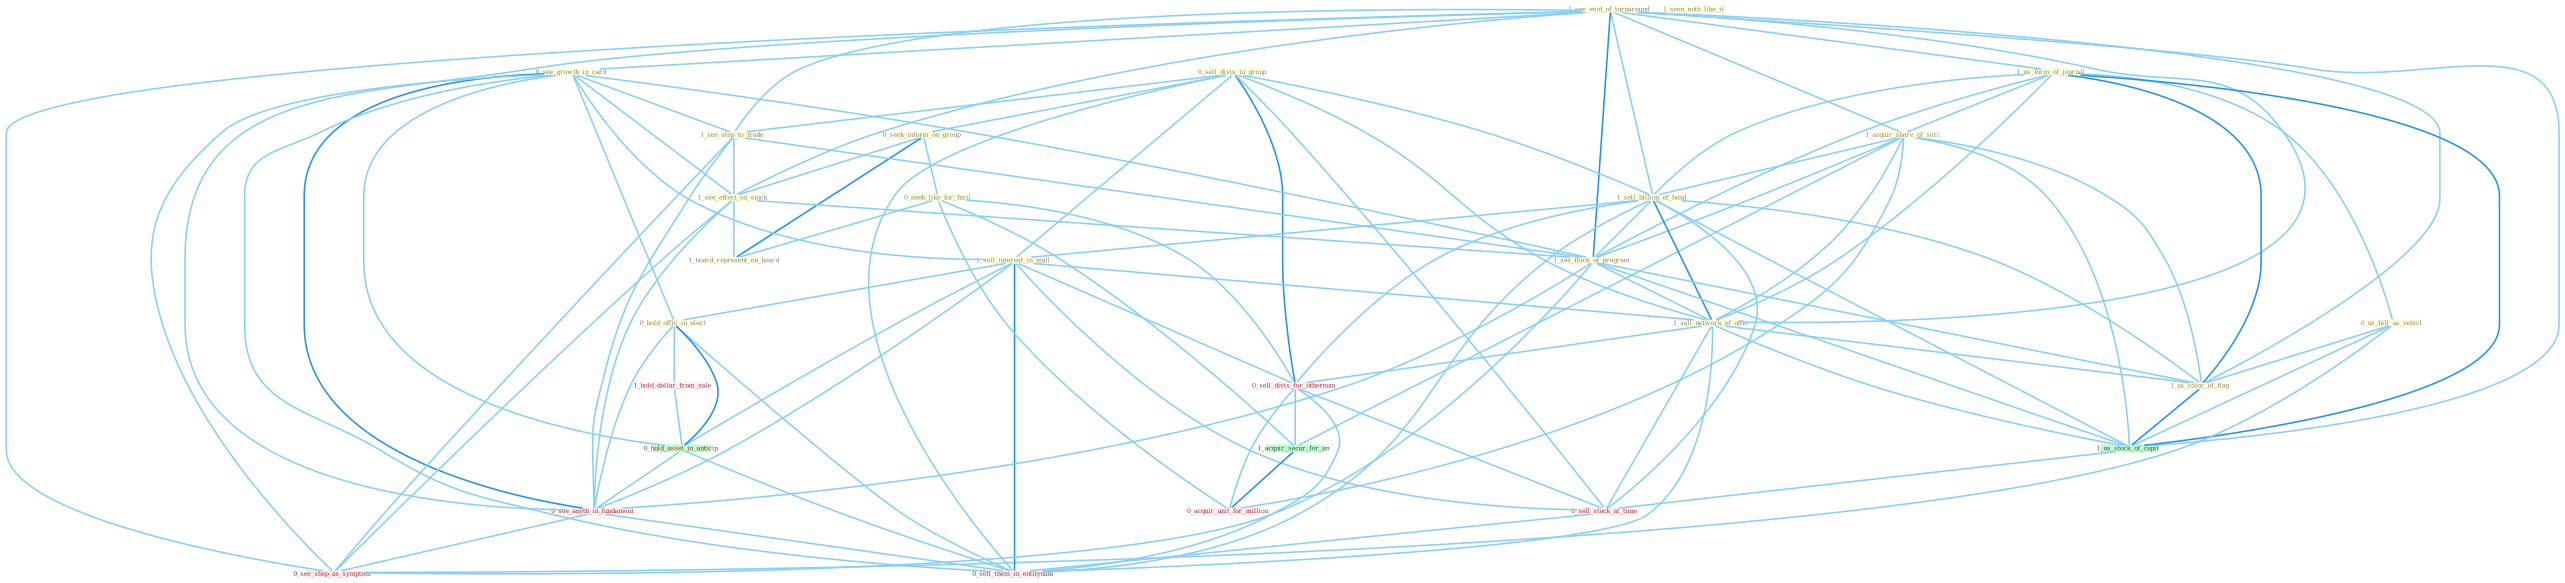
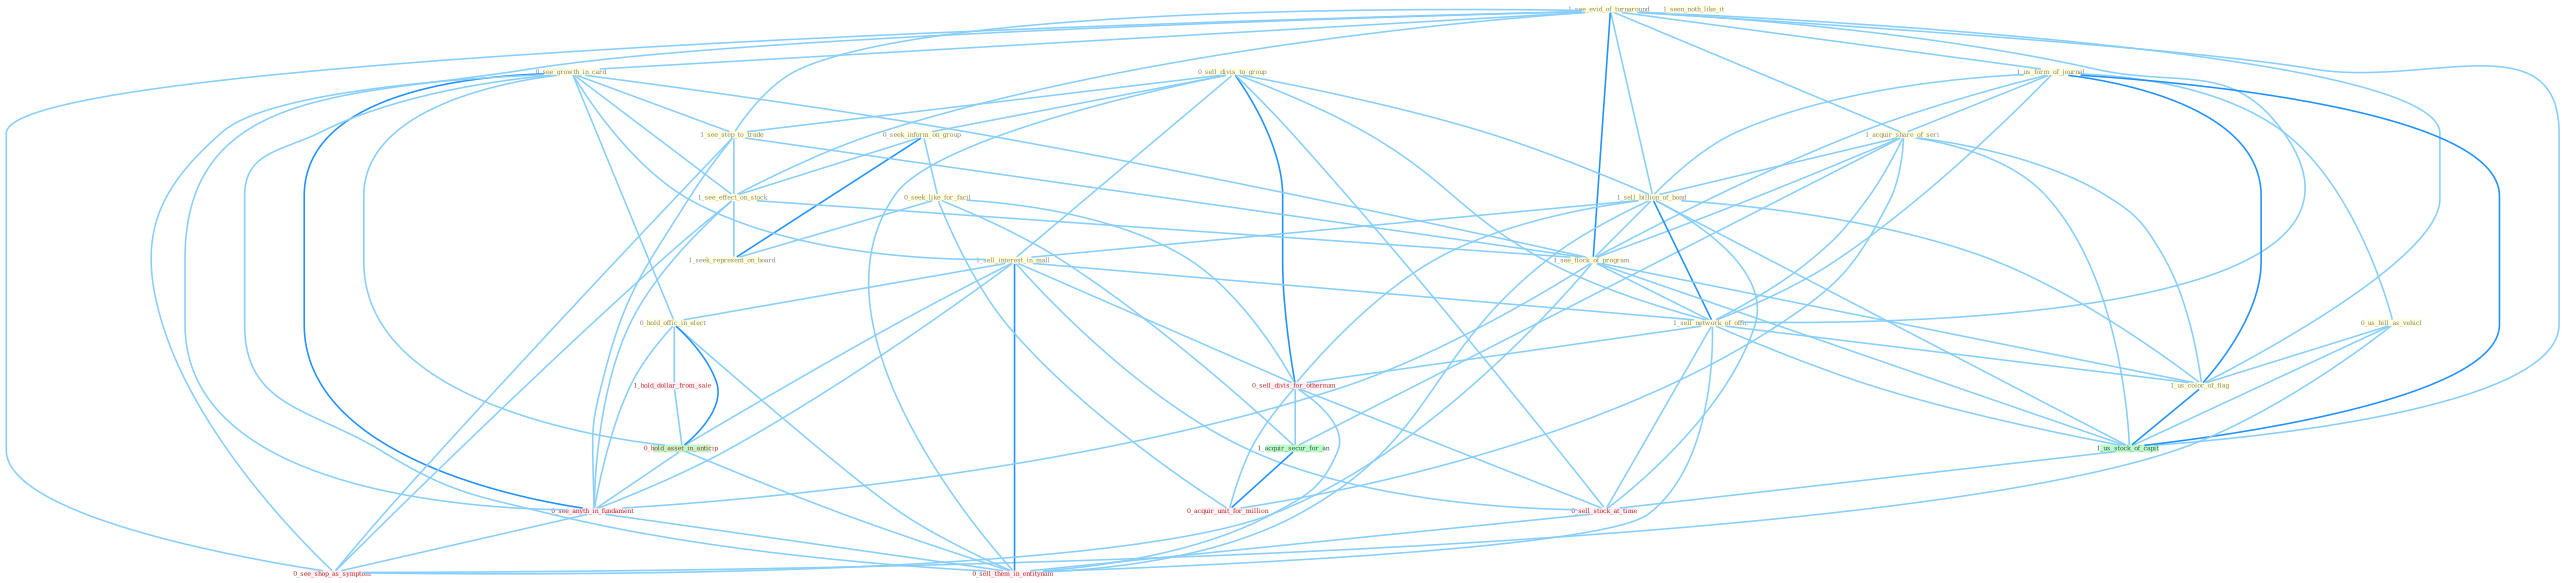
(734, 260) -> (734, 260)
